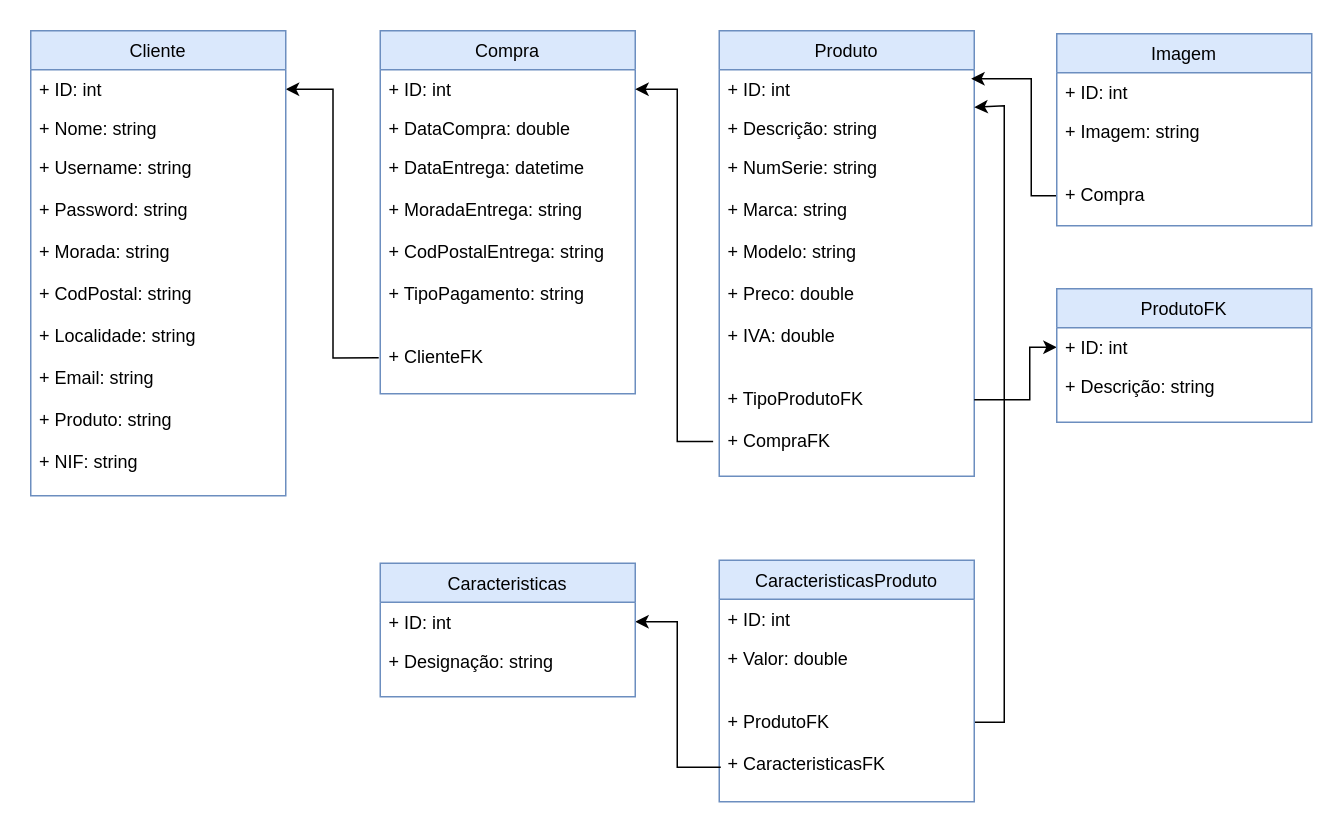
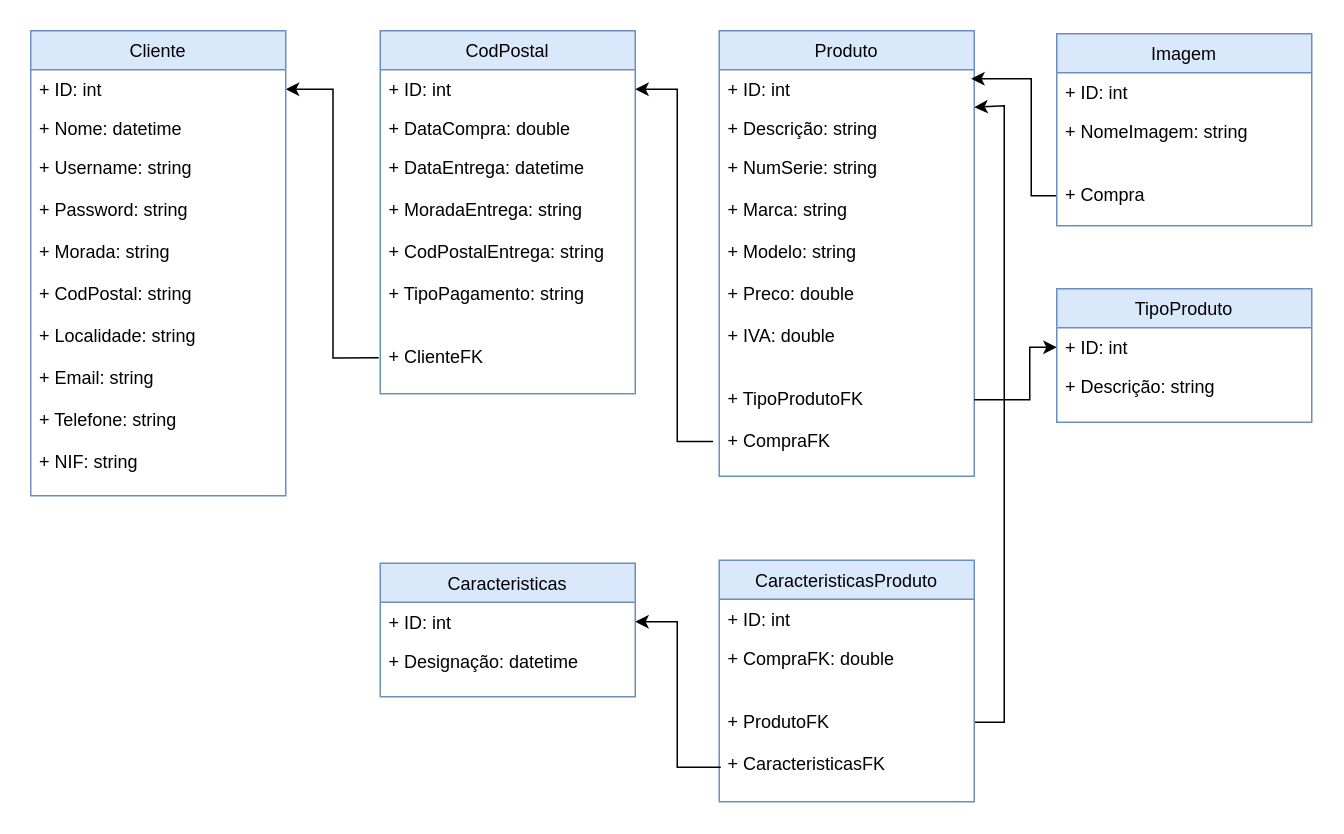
(507, 51) -> (507, 51)
(100, 129) -> (110, 129)
(1136, 132) -> (1156, 132)
(120, 168) -> (120, 168)
(1184, 309) -> (1184, 309)
(791, 659) -> (809, 659)
(478, 662) -> (488, 662)
